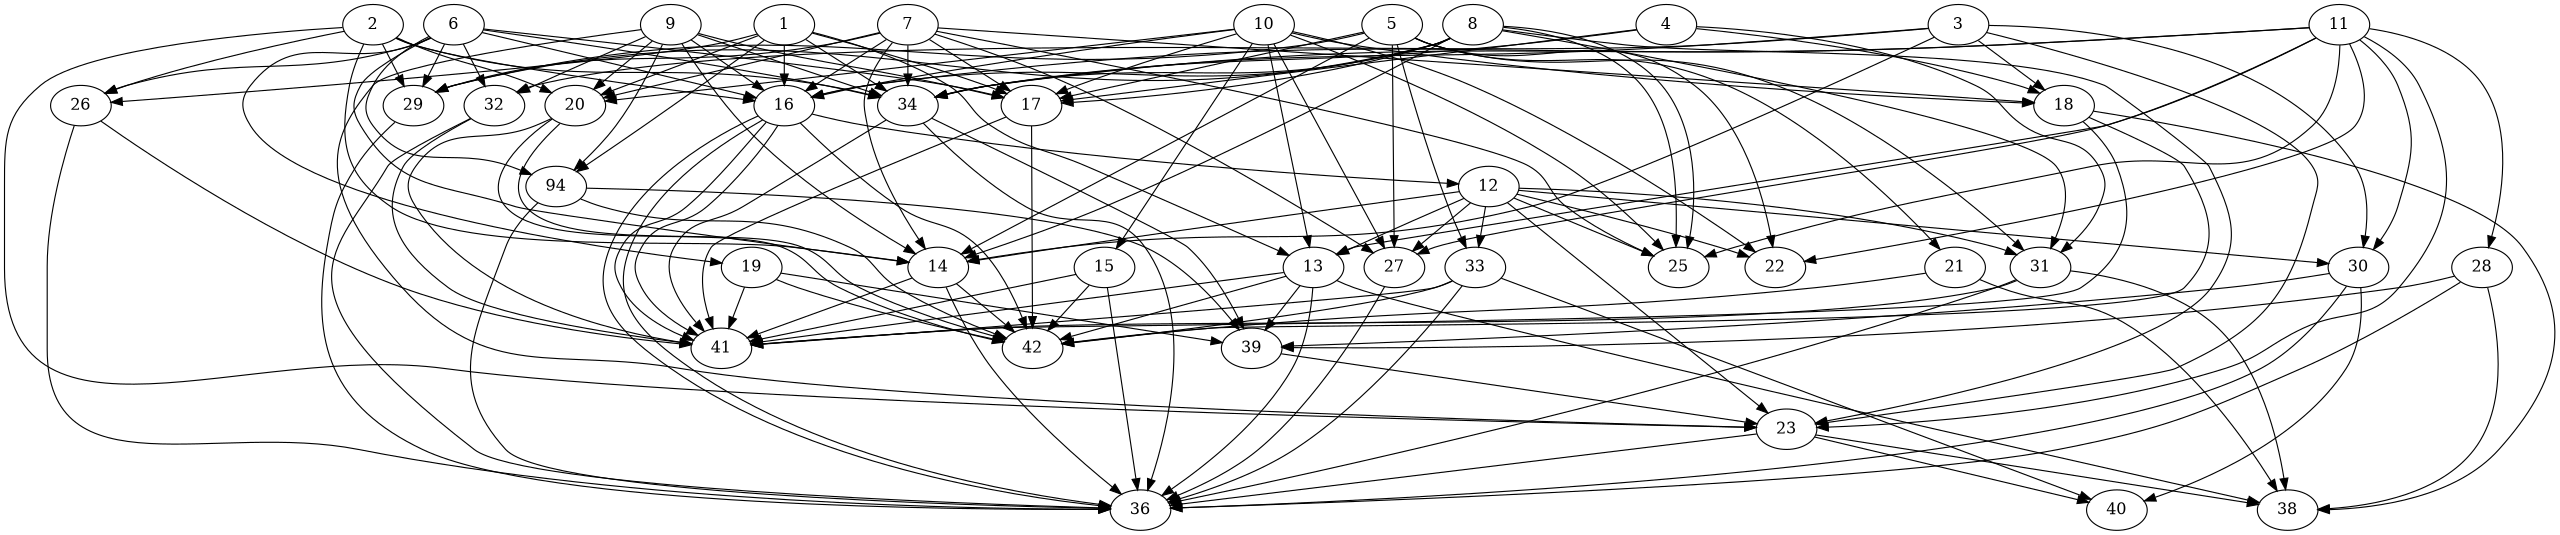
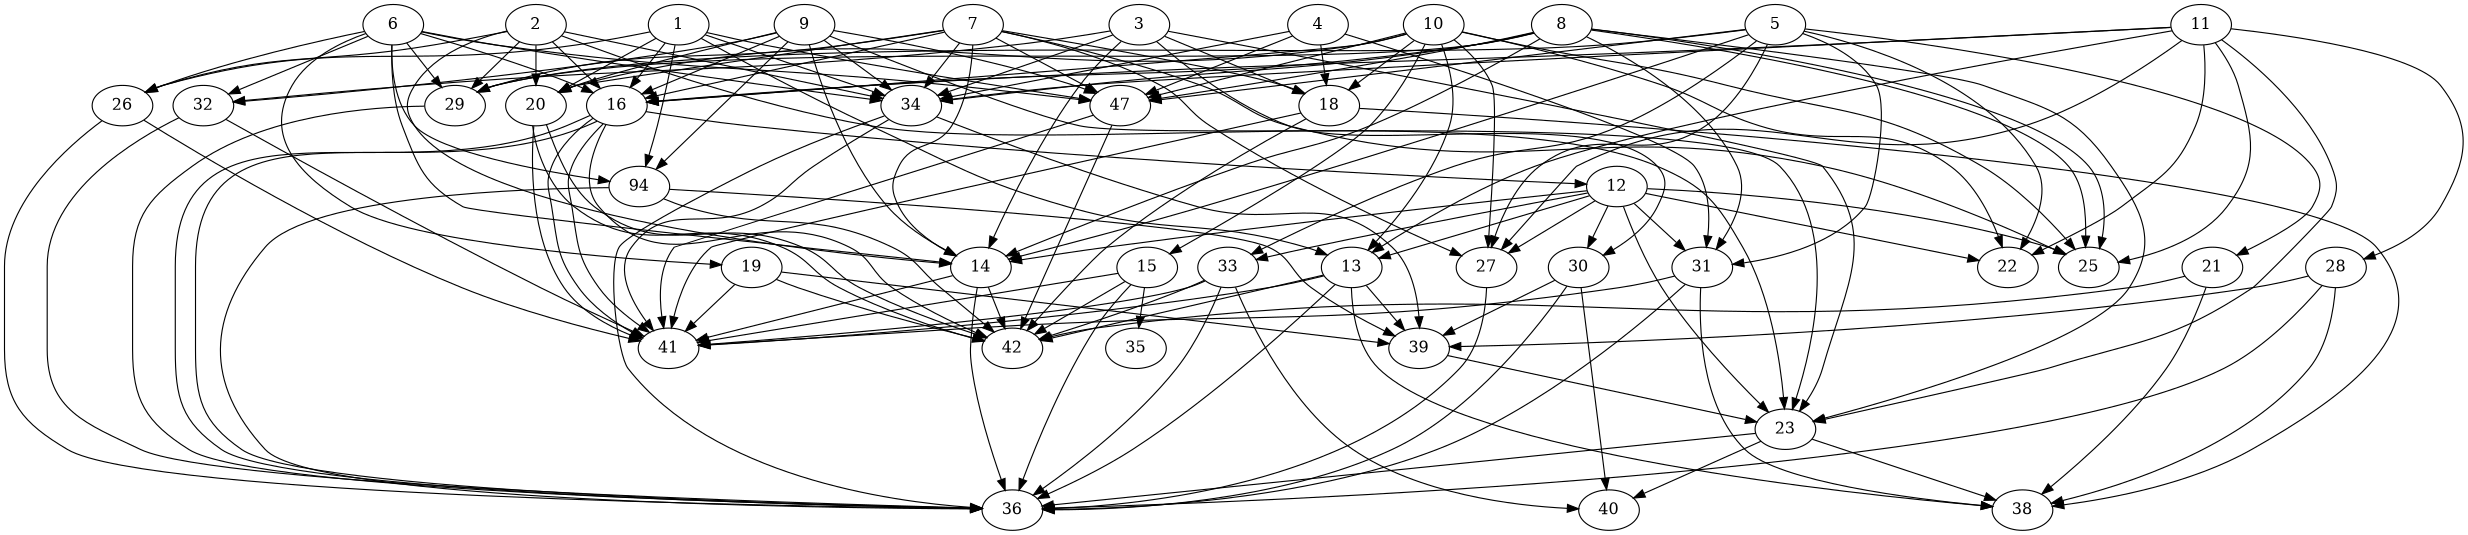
(1031, 106) -> (1120, 106)
(2411, 135) -> none
none -> (1136, 348)
